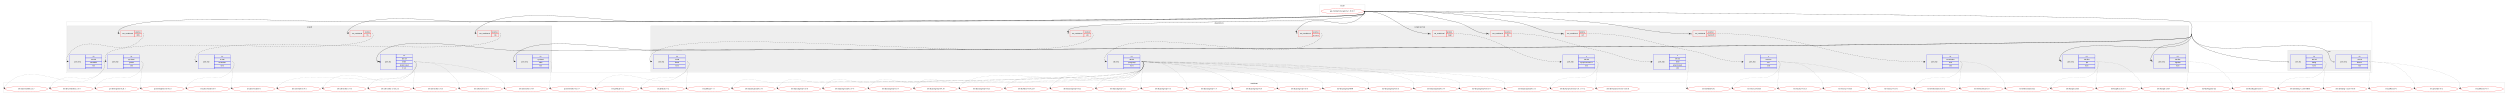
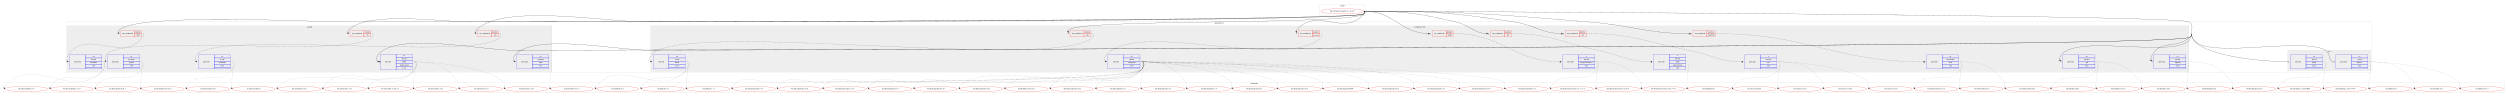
none -> (1663, 89)
